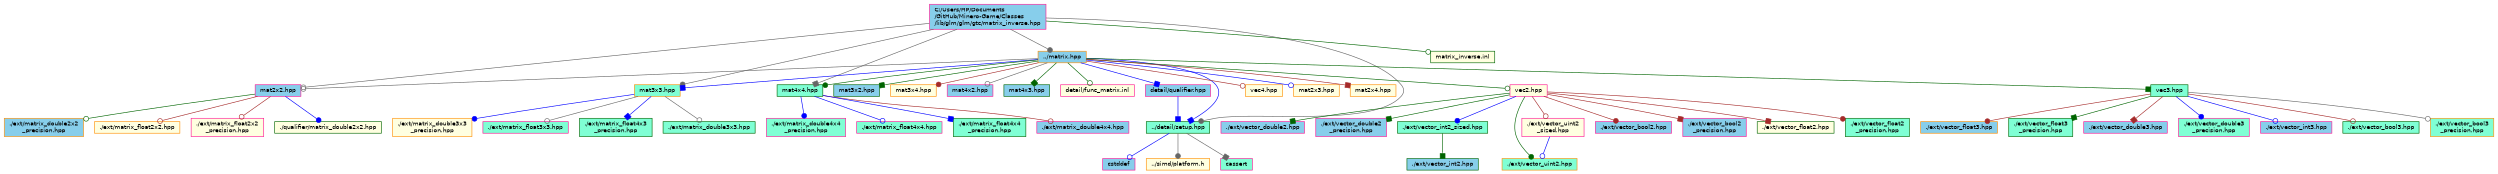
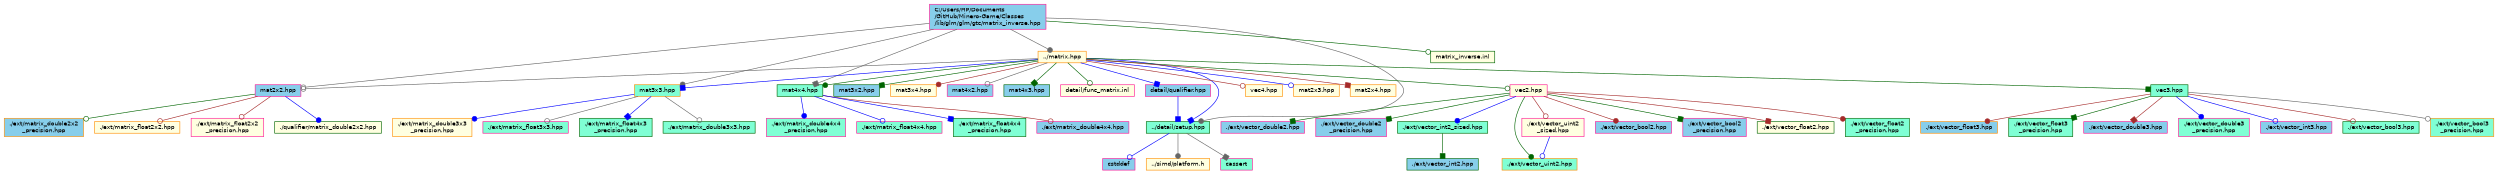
(1062, 57) -> (1062, 57)
(1612, 106) -> (1612, 106)
